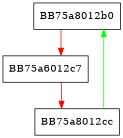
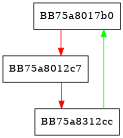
(77, 16) -> (77, 16)
(46, 69) -> (46, 69)
(77, 122) -> (77, 122)
